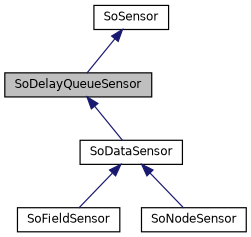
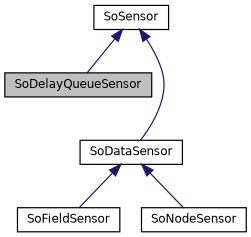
(109, 123) -> (164, 91)
